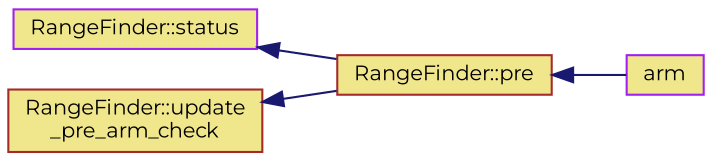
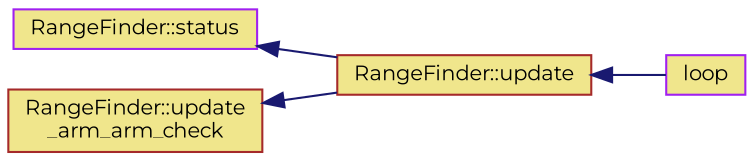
(444, 75) -> (464, 75)
(665, 75) -> (706, 75)
(135, 121) -> (135, 121)
